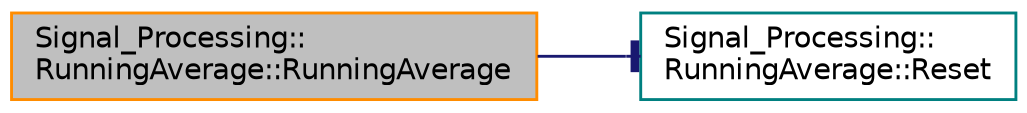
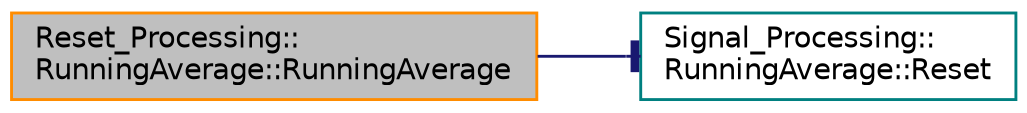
(274, 56) -> (274, 56)
